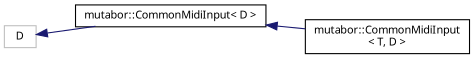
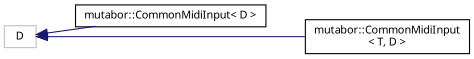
(291, 27) -> (176, 37)
